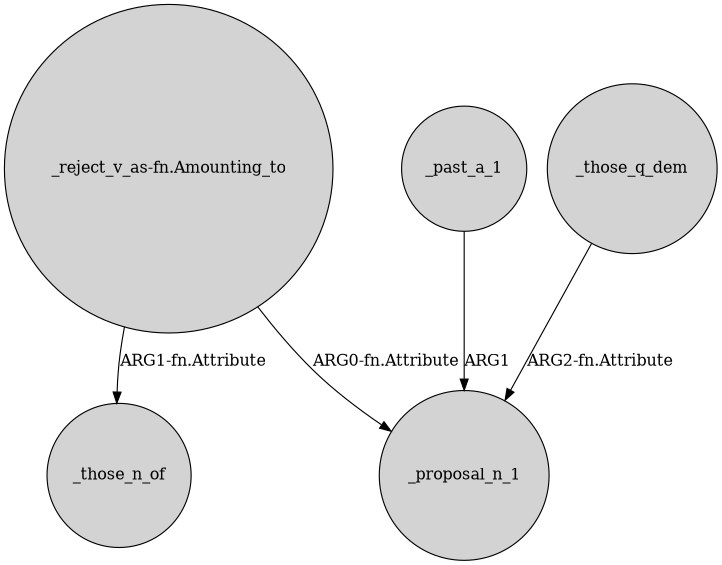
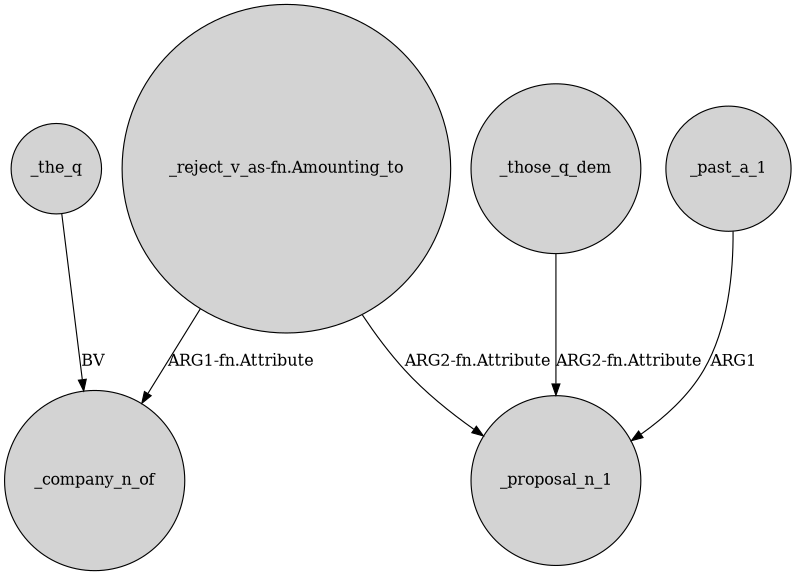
none -> (56, 169)
(386, 362) -> (478, 362)
(119, 475) -> (95, 481)
